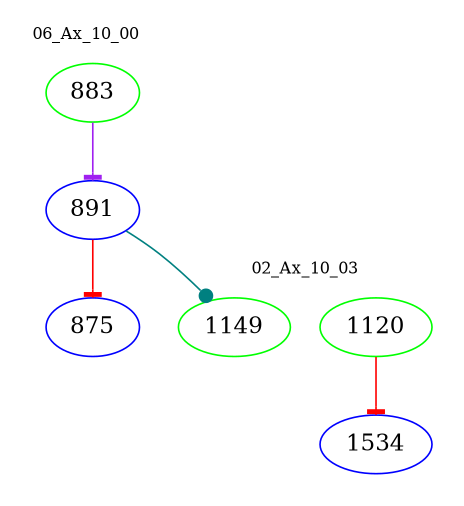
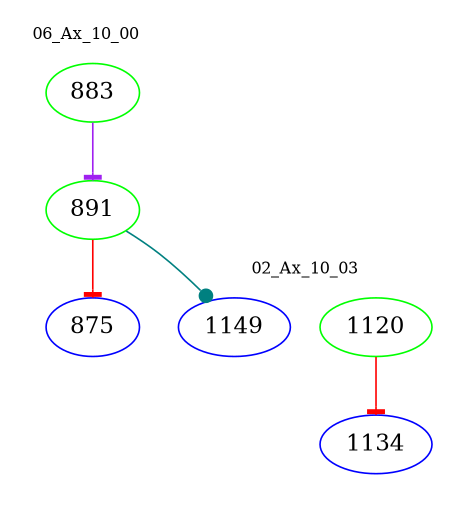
(93, 210) -> (93, 210)
(234, 327) -> (234, 327)
(376, 444) -> (376, 444)
